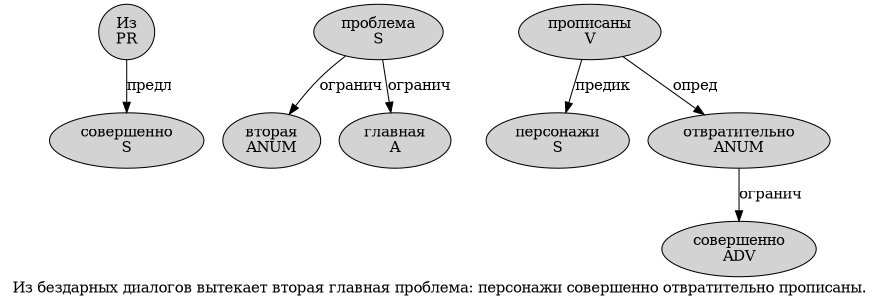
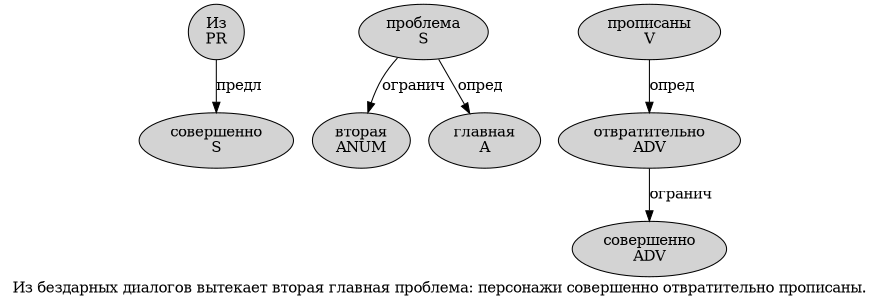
(419, 86) -> (480, 86)
(558, 141) -> none
(739, 141) -> (649, 141)
